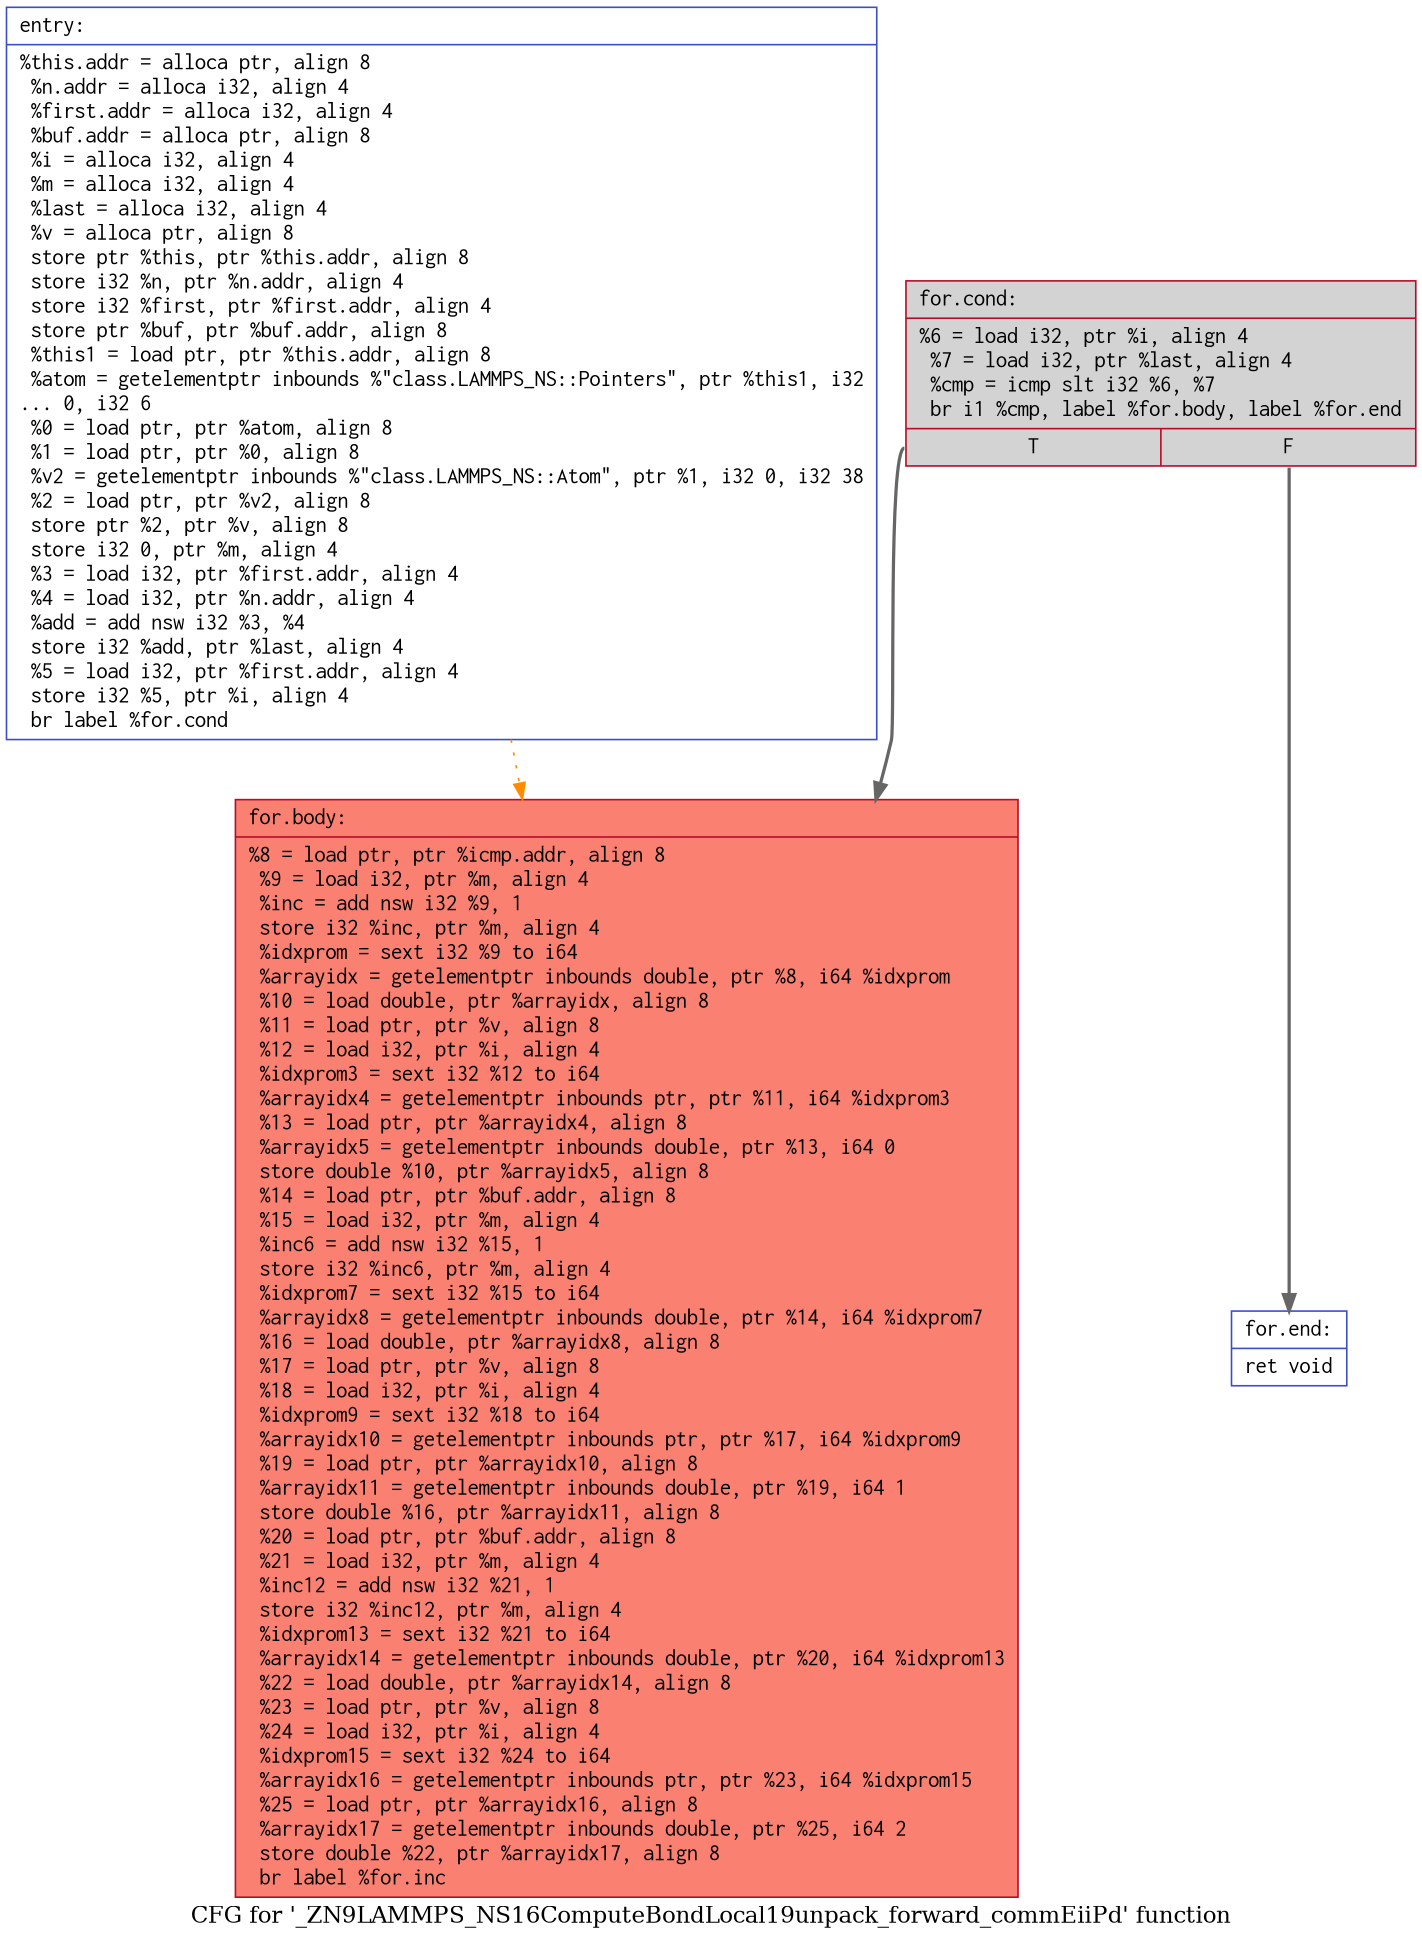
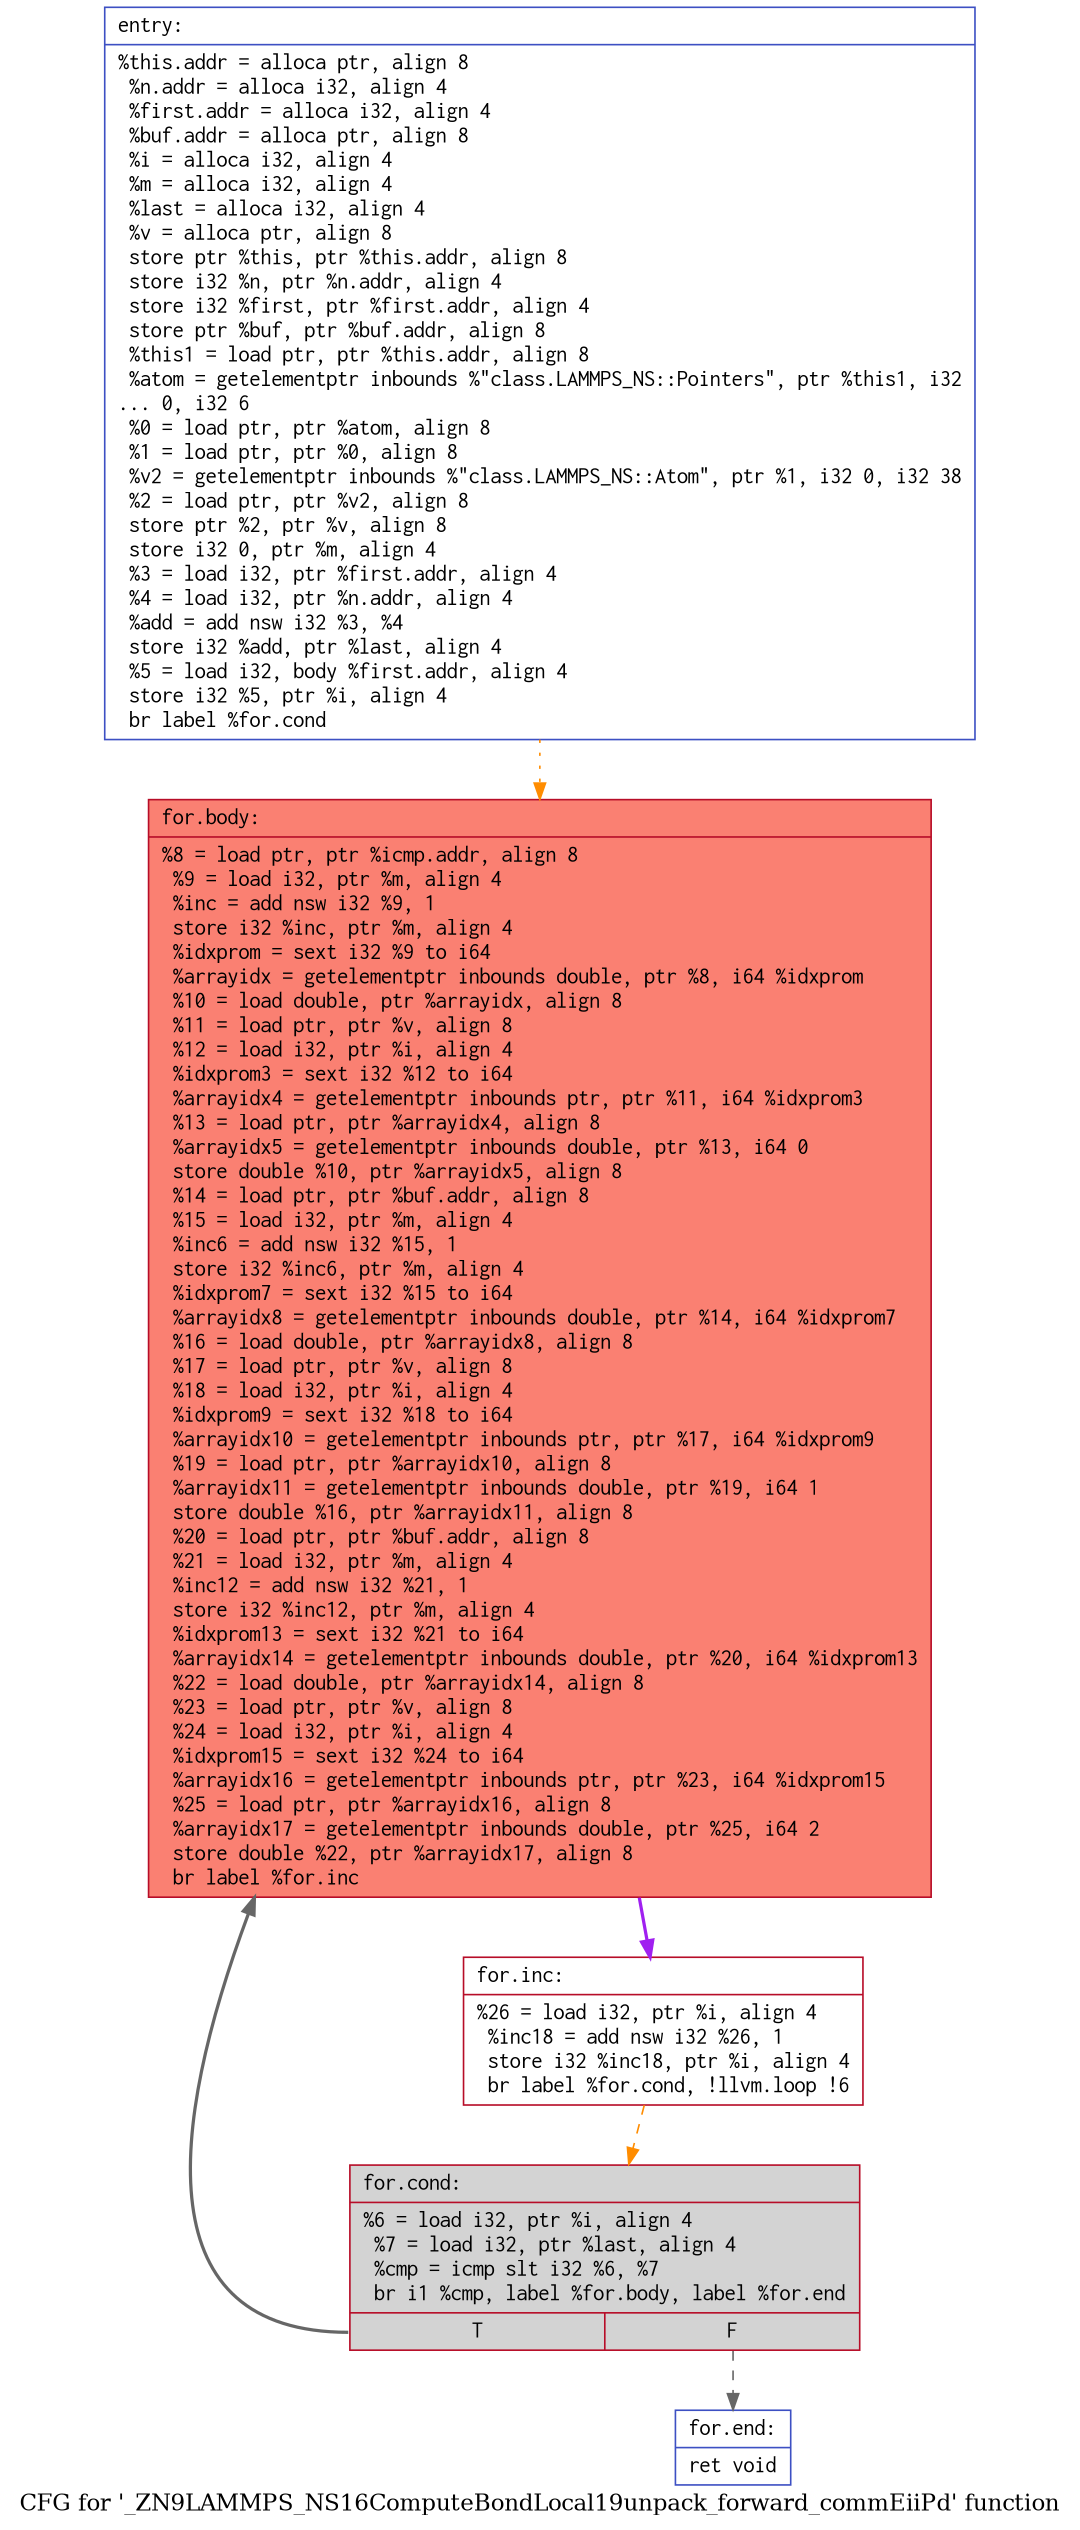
(239, 671) -> (343, 671)
(1289, 881) -> (733, 2372)
none -> (663, 2031)
